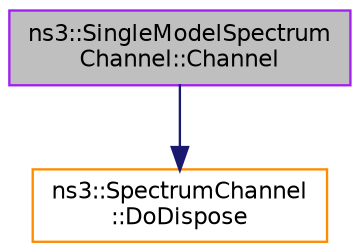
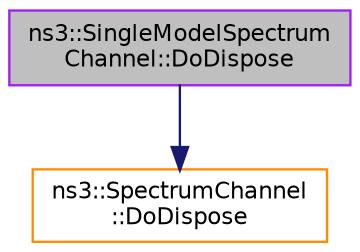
(180, 48) -> (180, 48)
